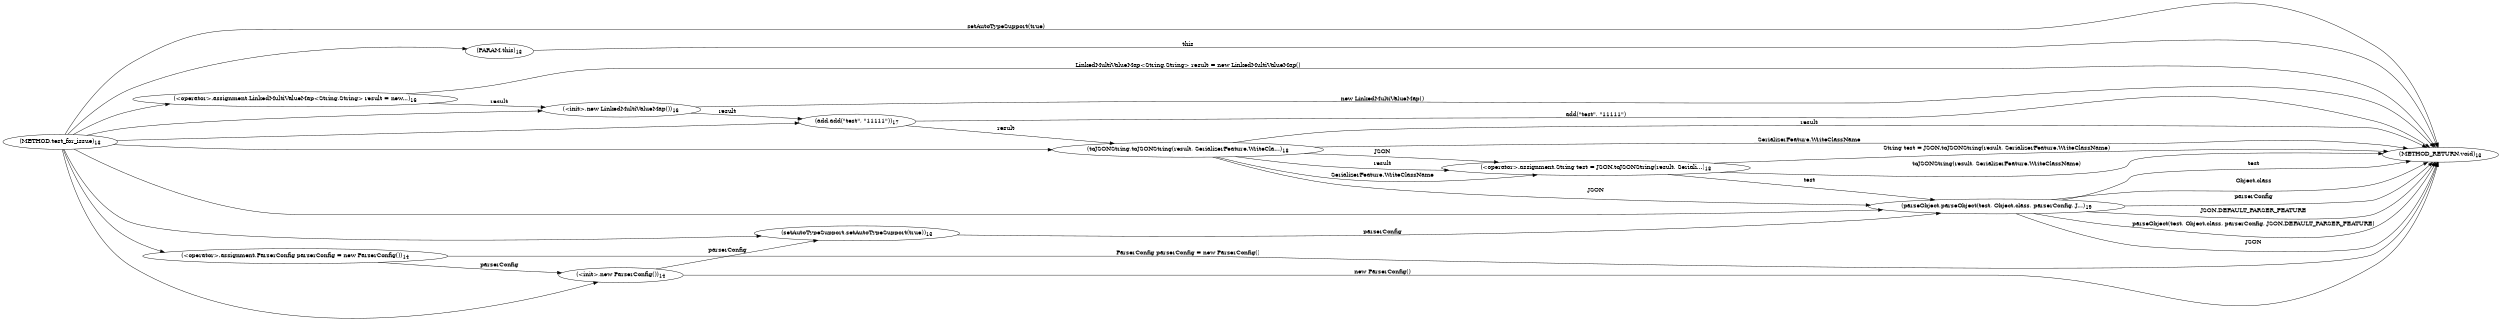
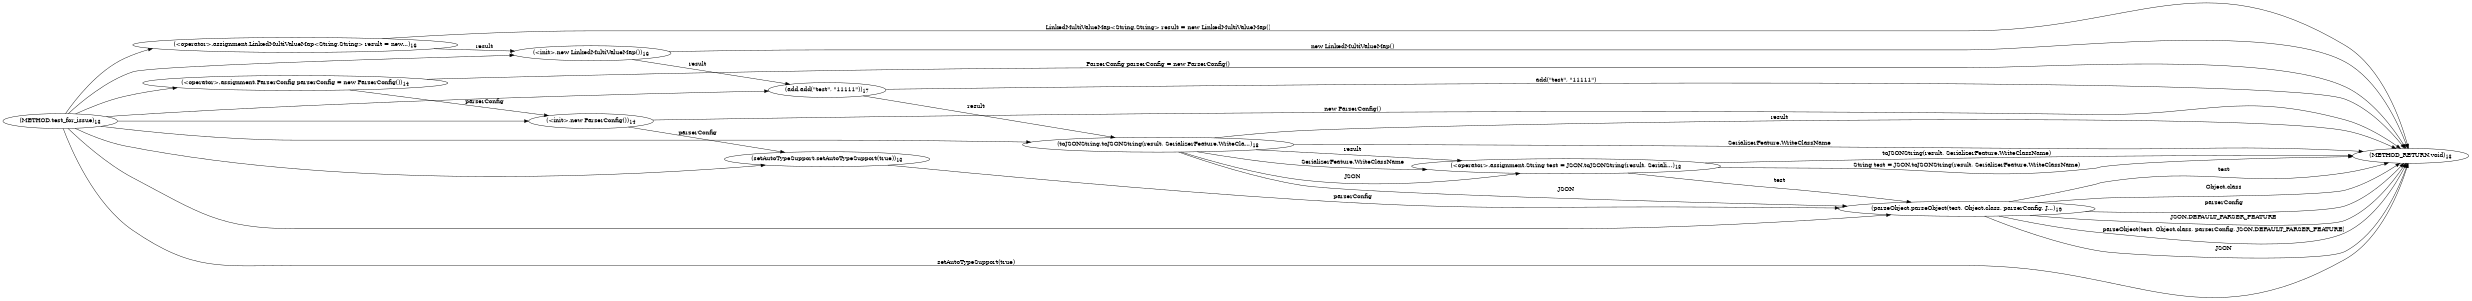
(499, 51) -> none
